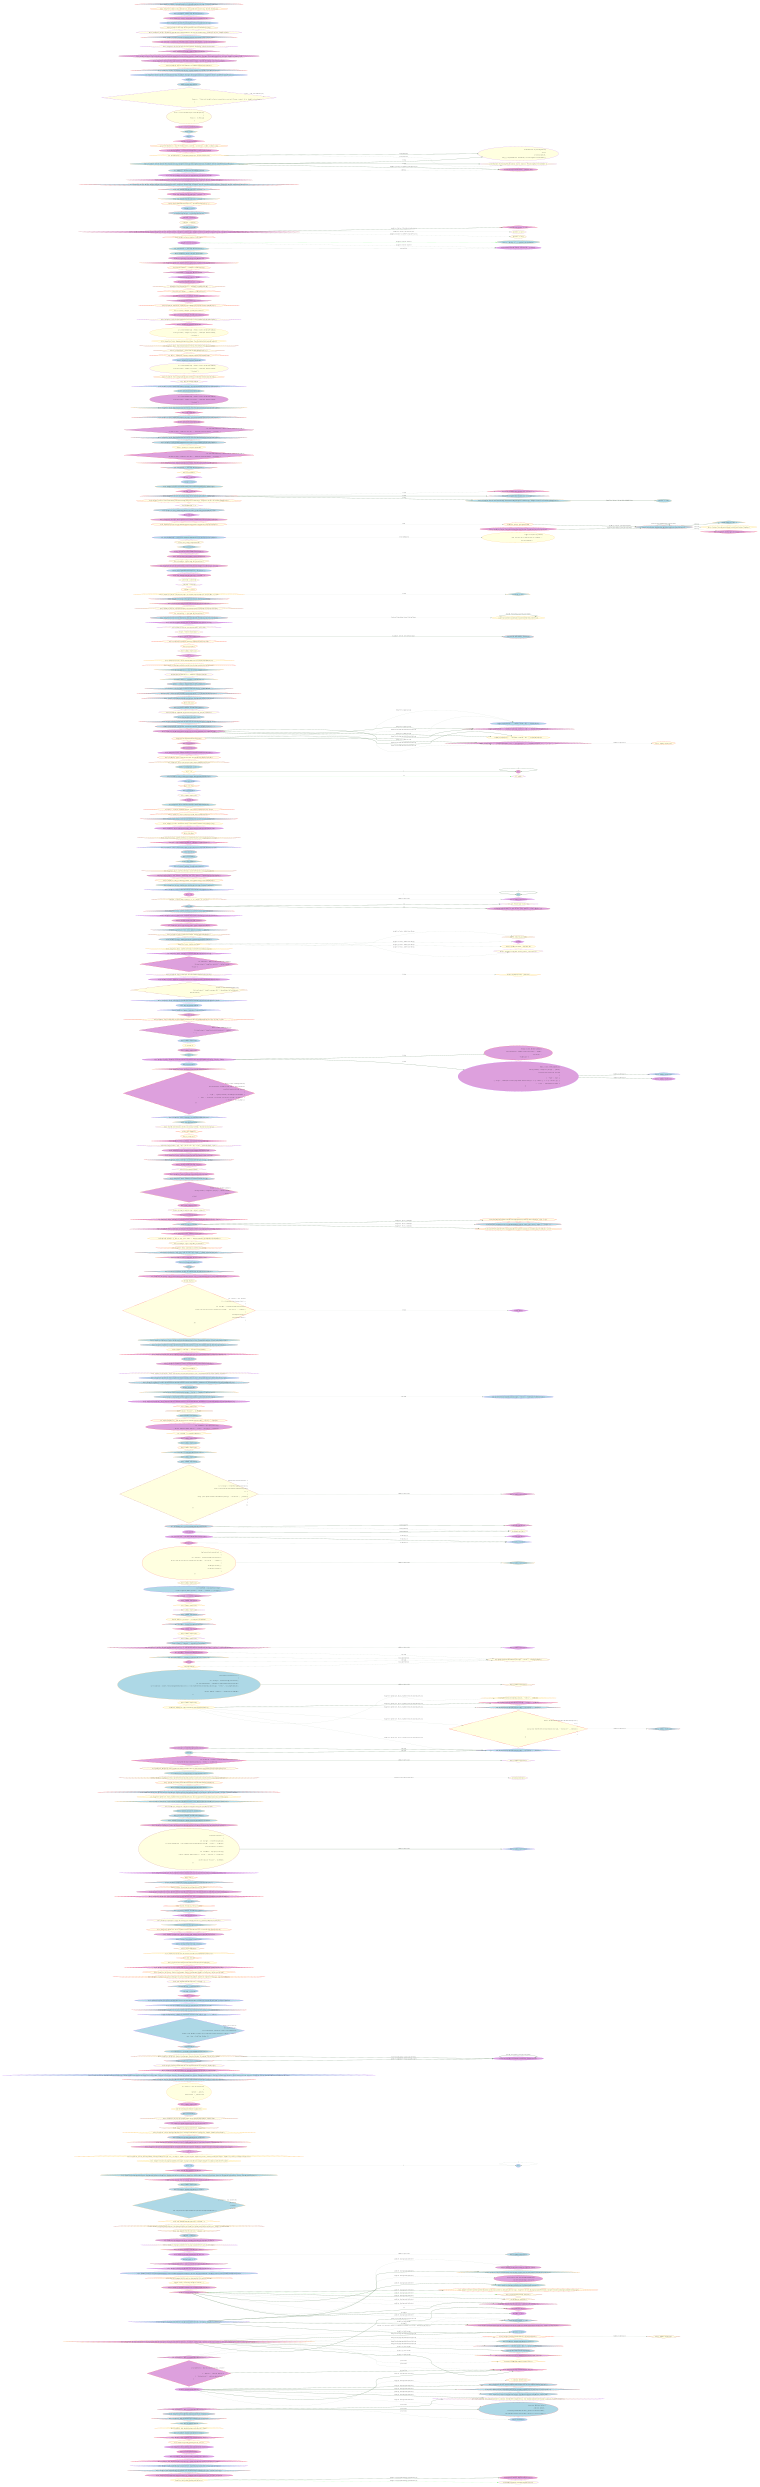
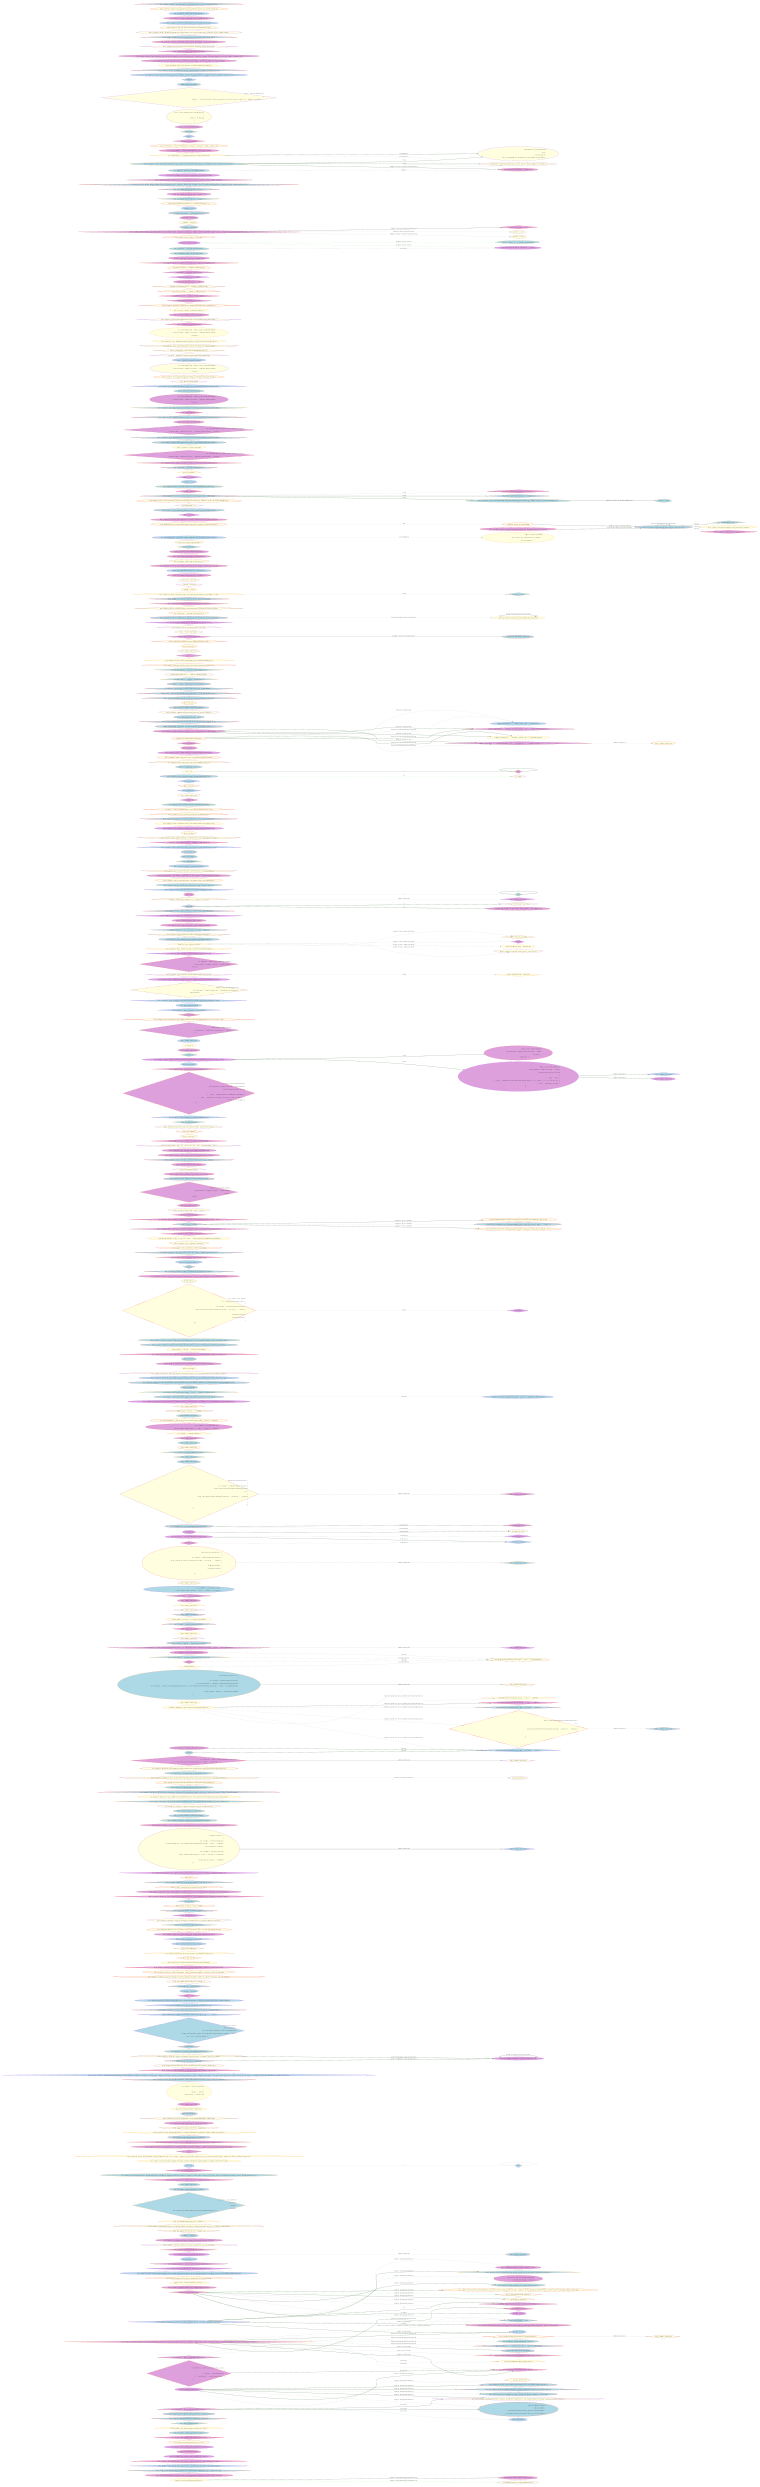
(189, 355) -> (189, 355)
